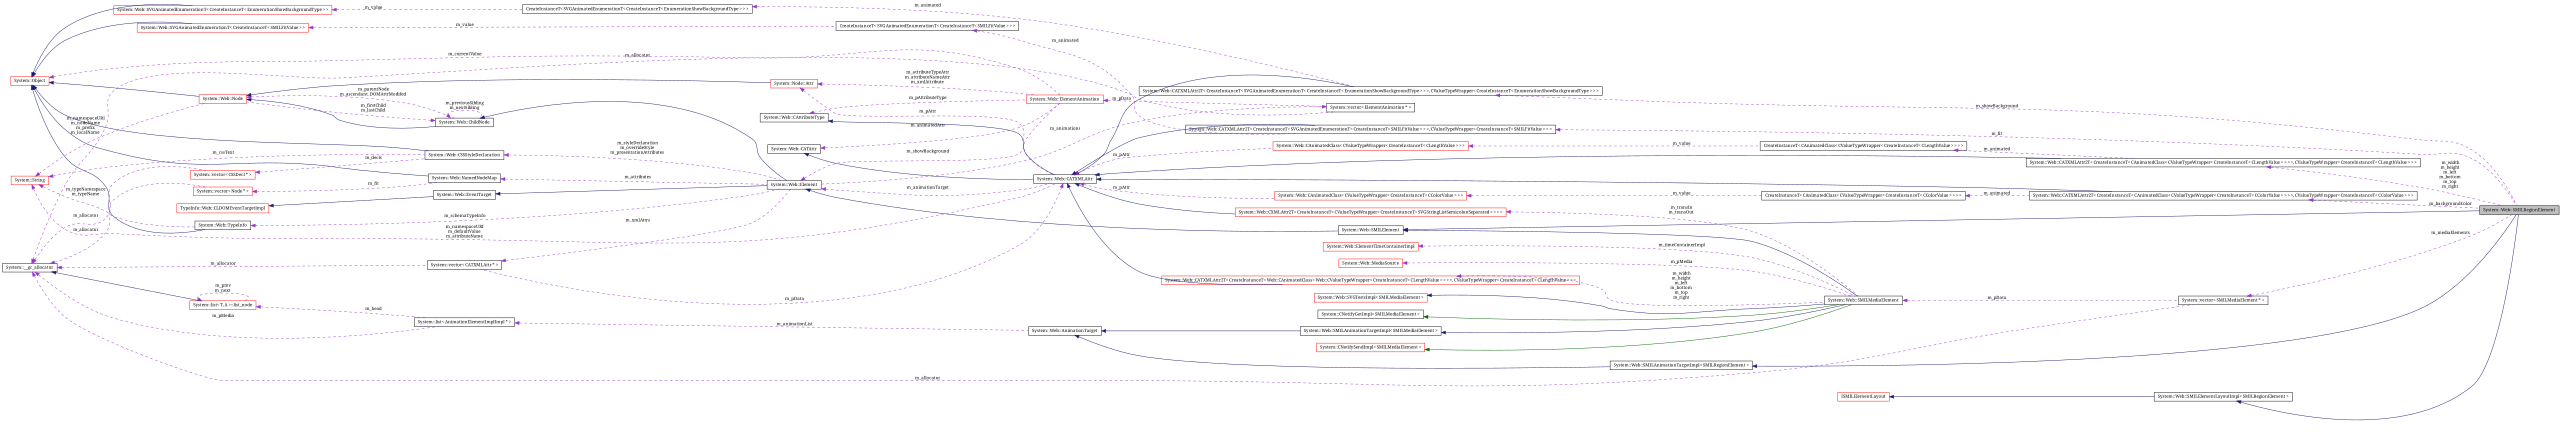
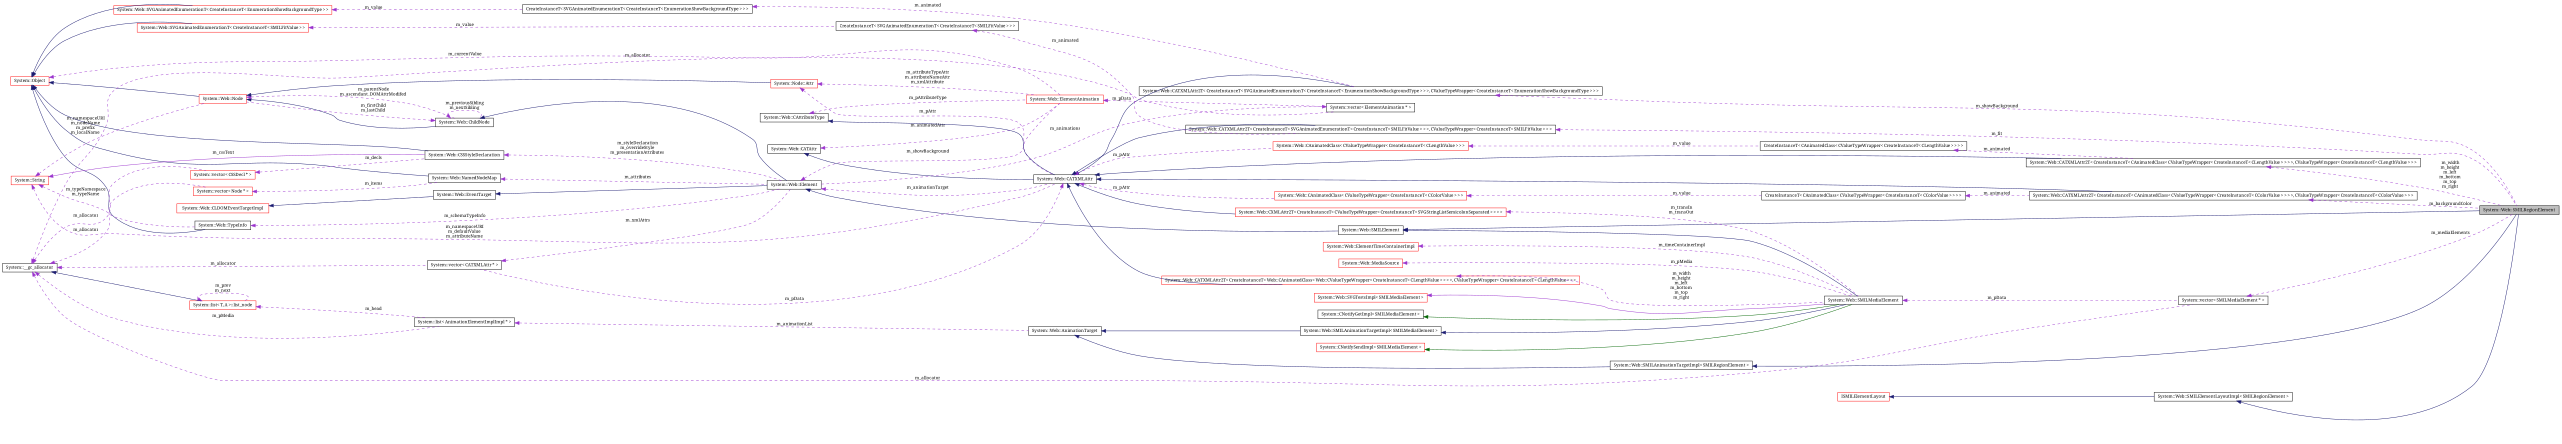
(238, 158) -> (238, 158)
(373, 184) -> (373, 184)
(223, 208) -> (223, 208)
(1628, 311) -> (1628, 311)
